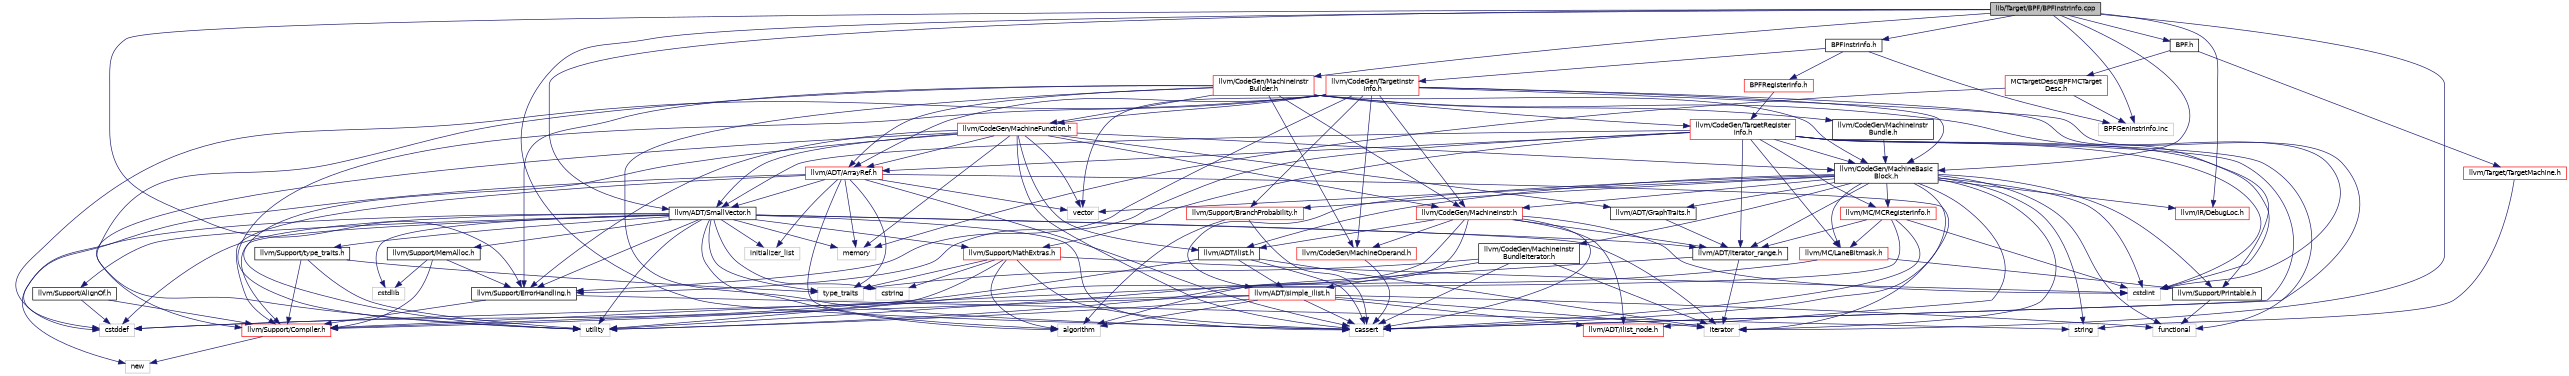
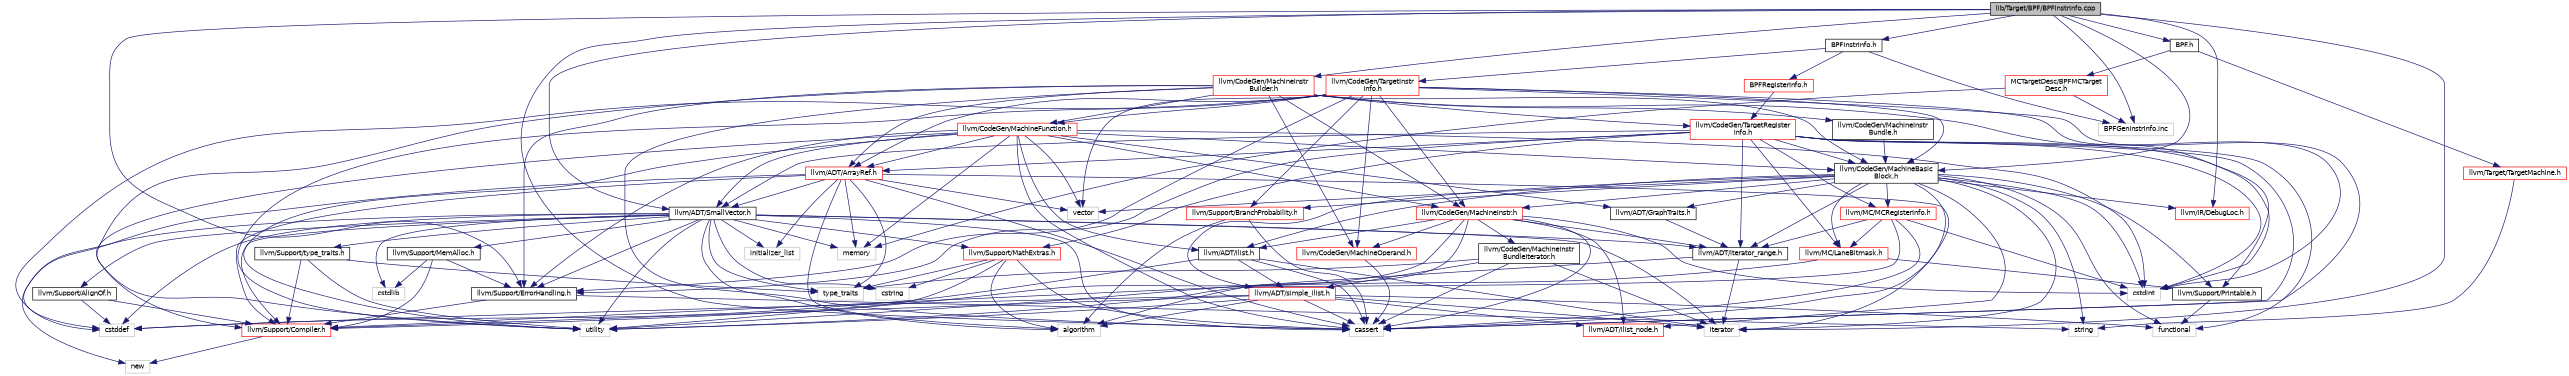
(1719, 216) -> (1494, 230)
(1537, 276) -> (1640, 142)
